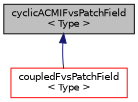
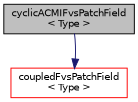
(63, 56) -> (75, 46)
